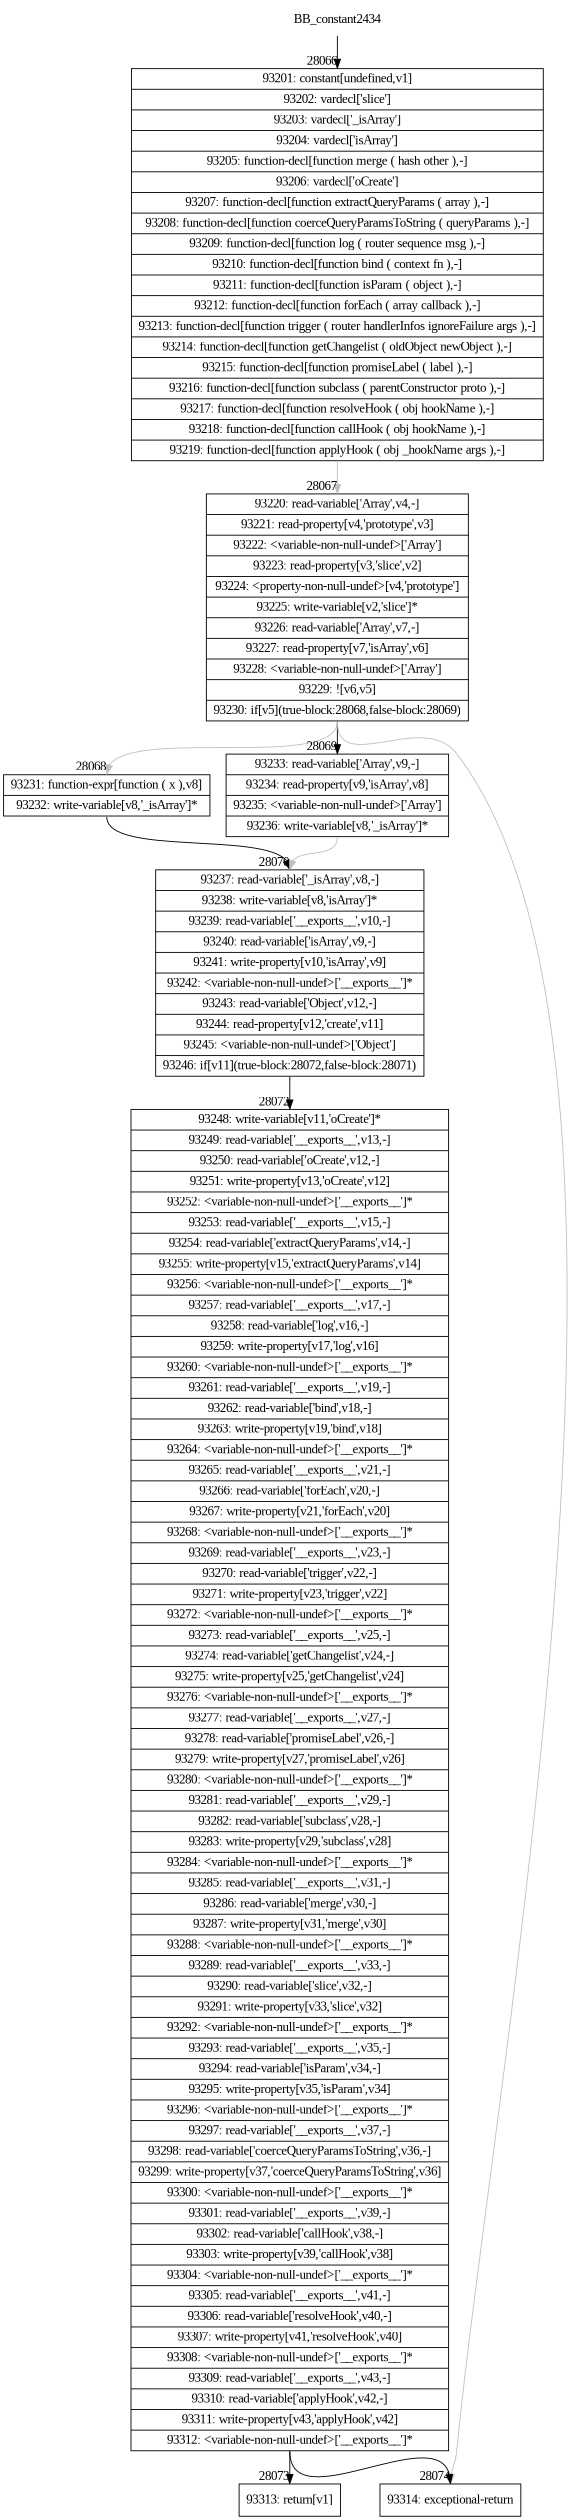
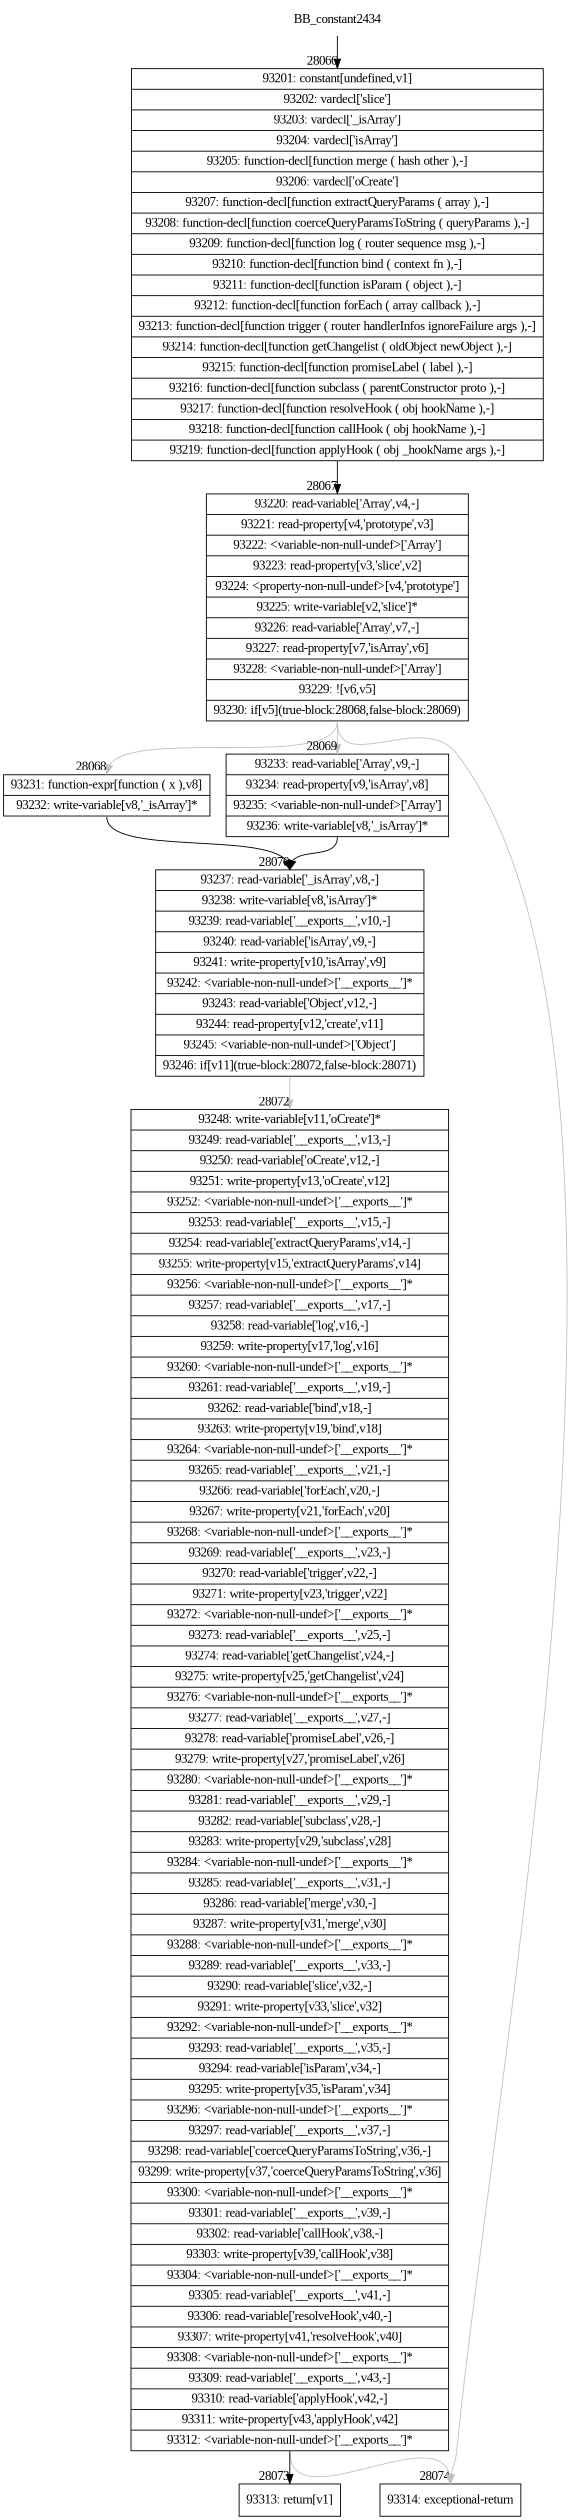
(337, 473) -> (337, 473)
(337, 733) -> (337, 733)
(318, 853) -> (318, 853)
(290, 1088) -> (290, 1088)
(366, 2468) -> (366, 2468)
